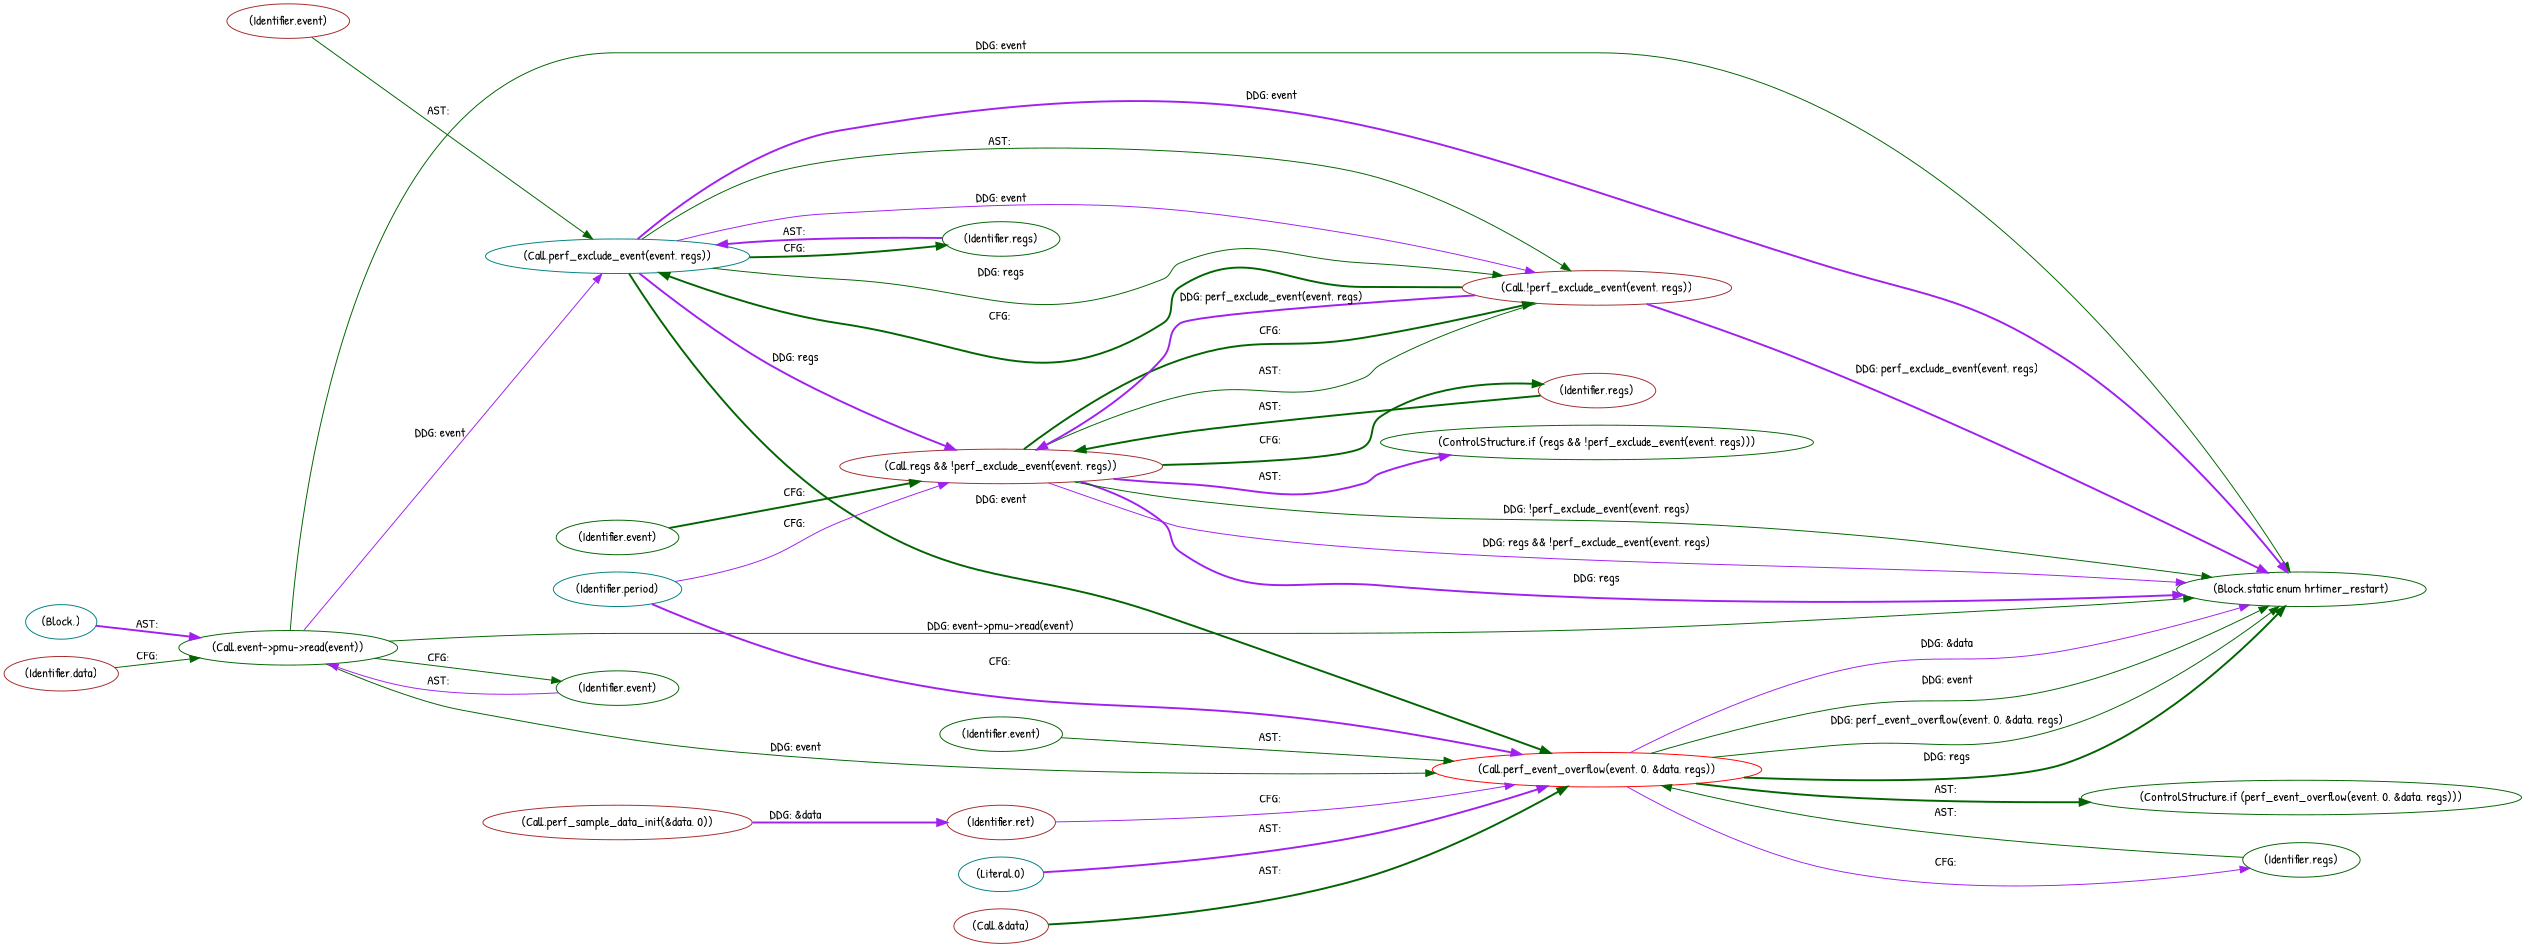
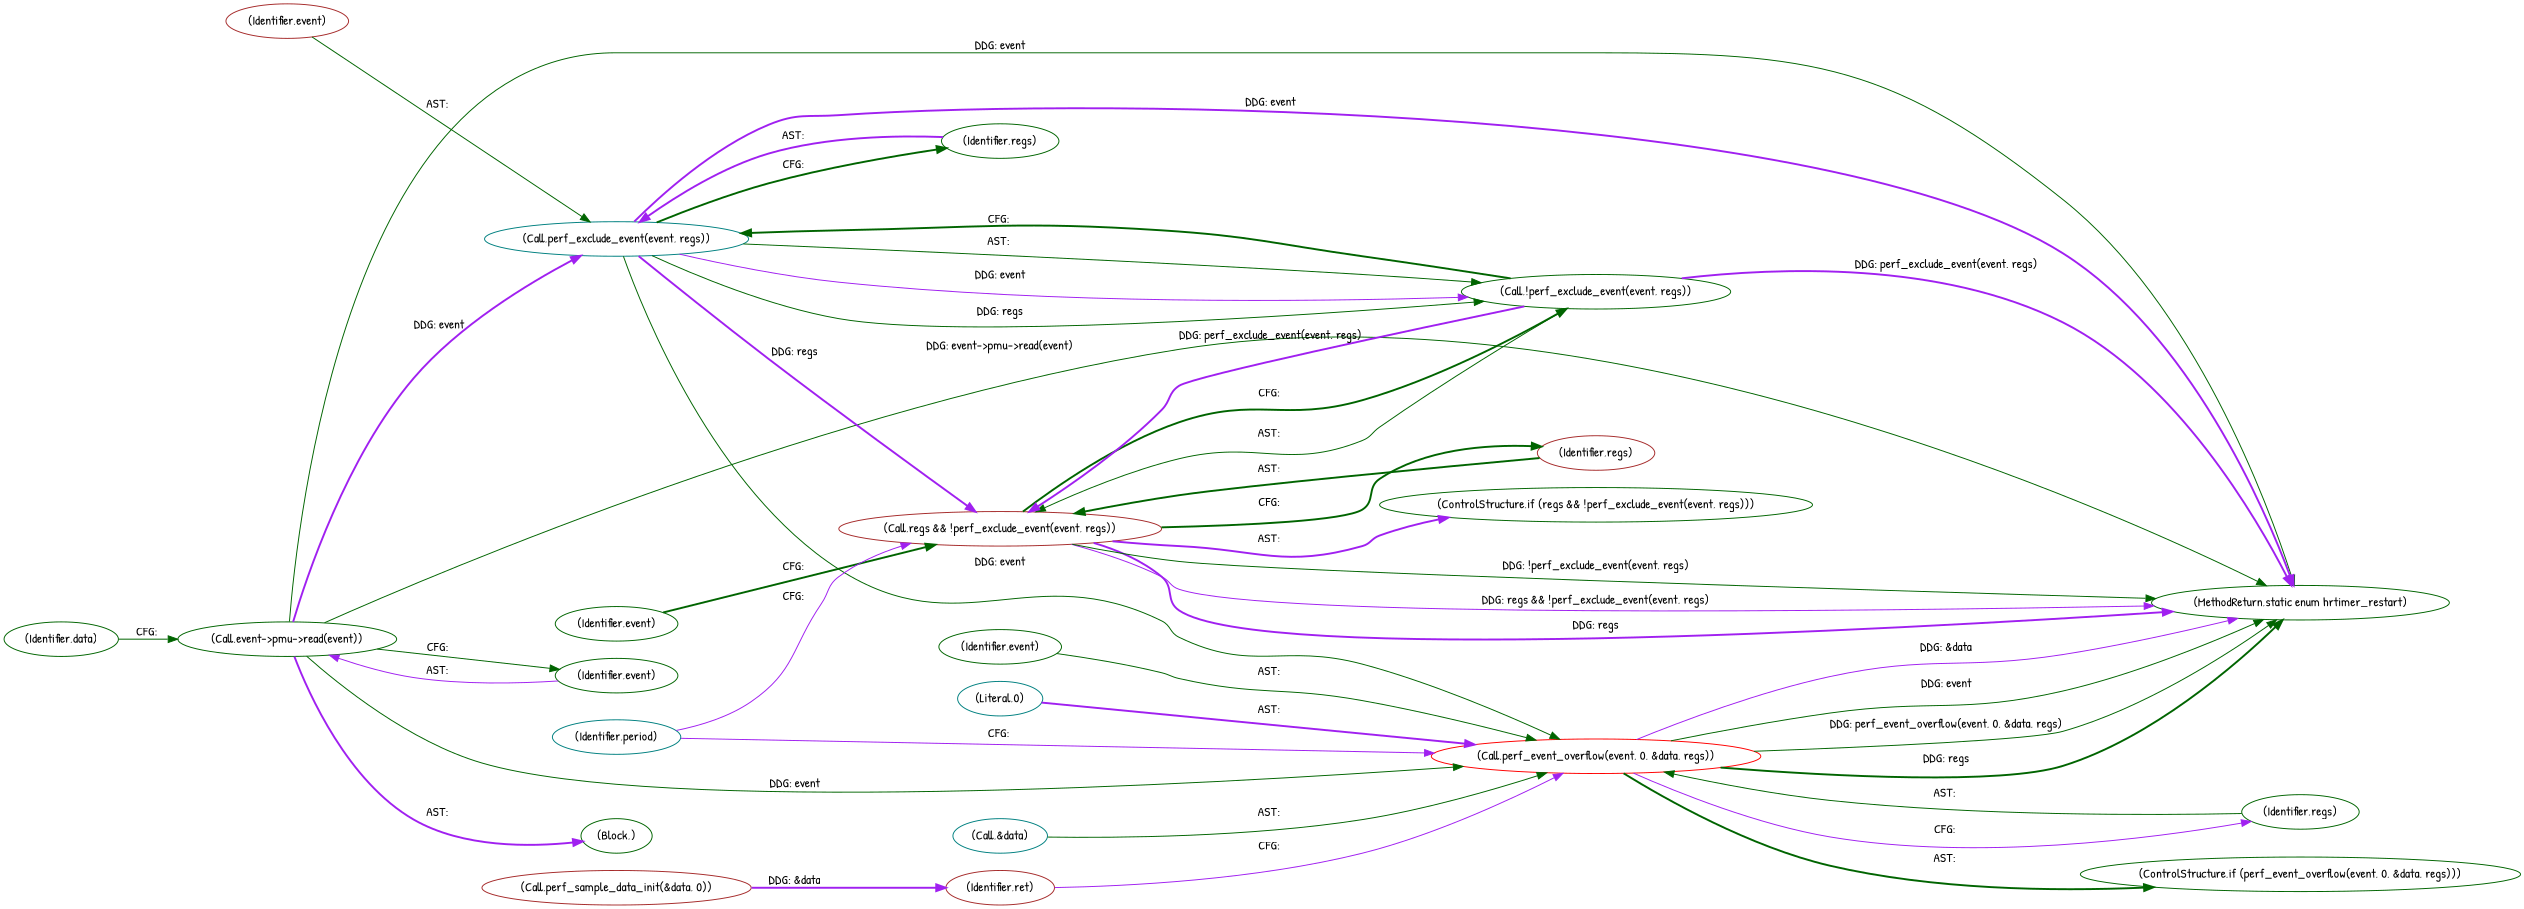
(1597, 288) -> (1596, 292)
(450, 456) -> (391, 408)
(1038, 583) -> (1012, 599)
(2301, 589) -> (2300, 603)
(61, 622) -> (617, 836)
(143, 631) -> (396, 808)
(61, 674) -> (61, 639)
(1076, 703) -> (1053, 746)
(1312, 891) -> (1295, 828)
(1001, 926) -> (1000, 836)
